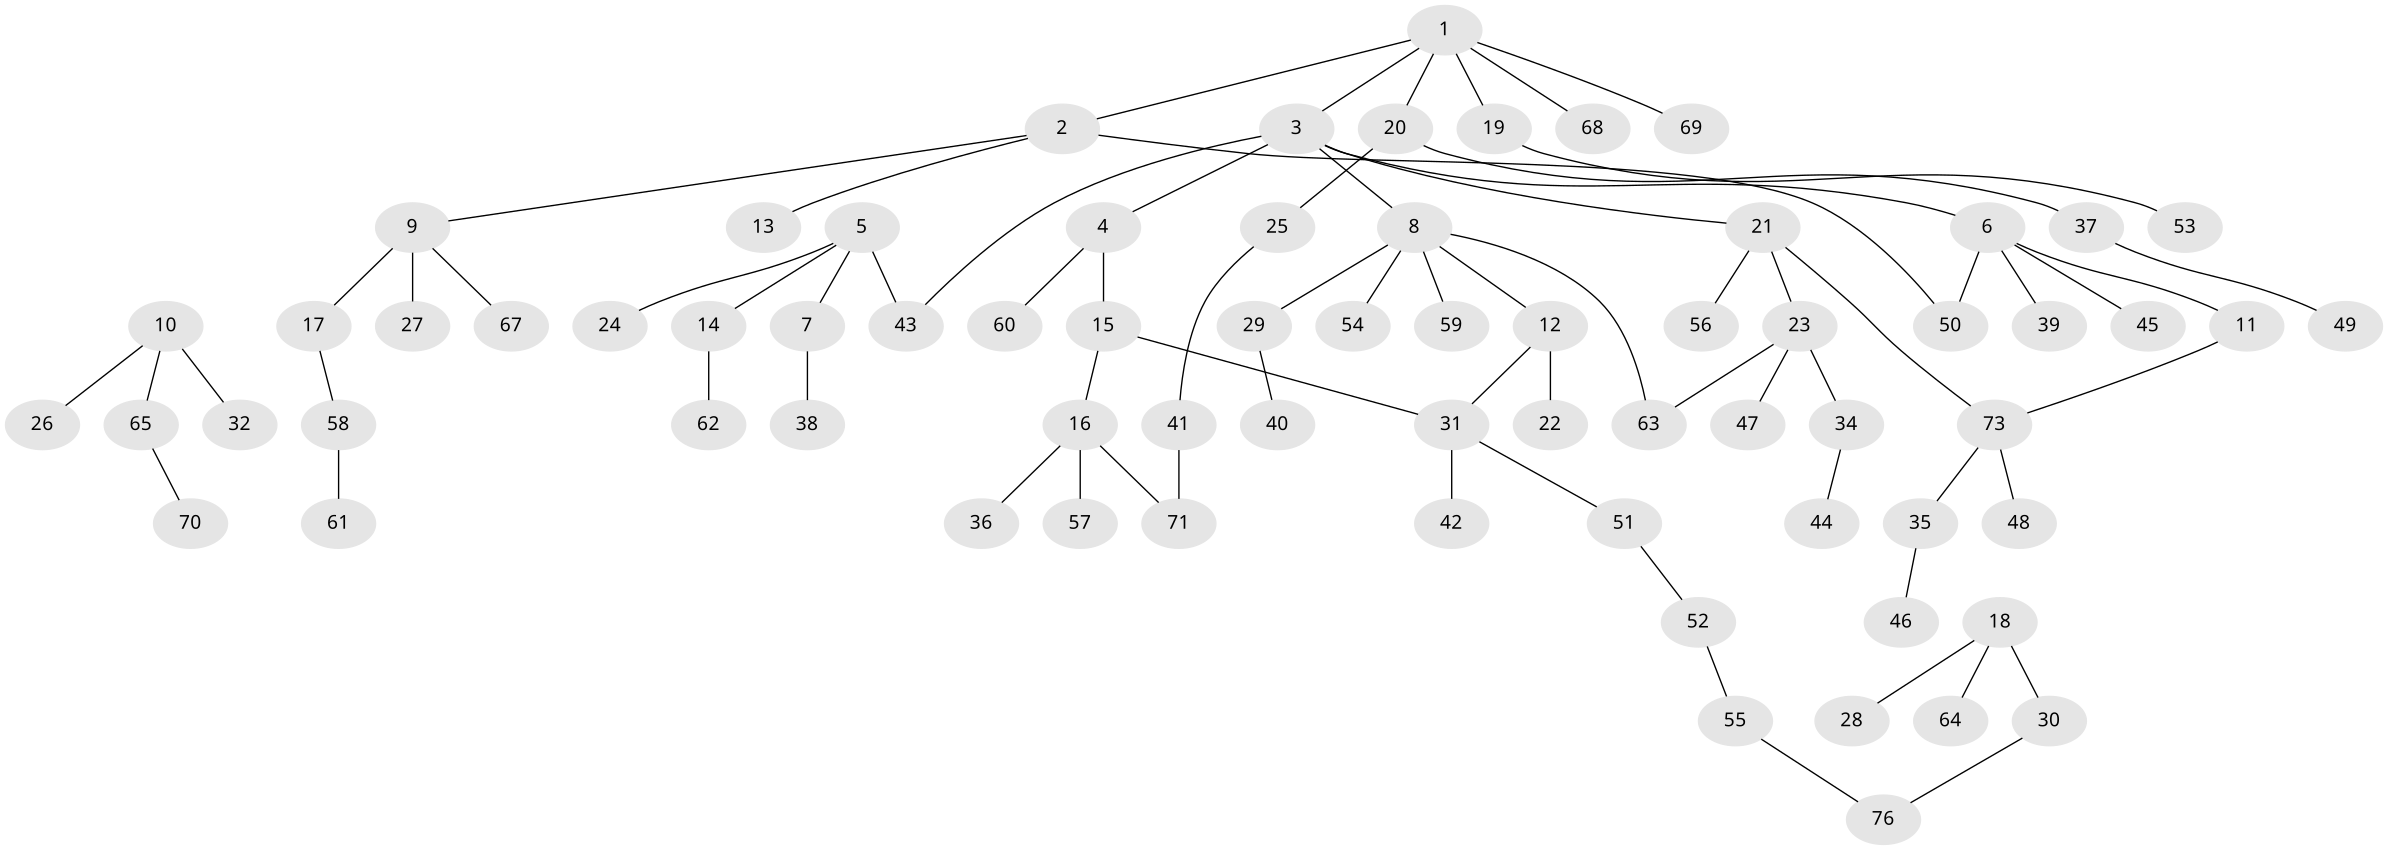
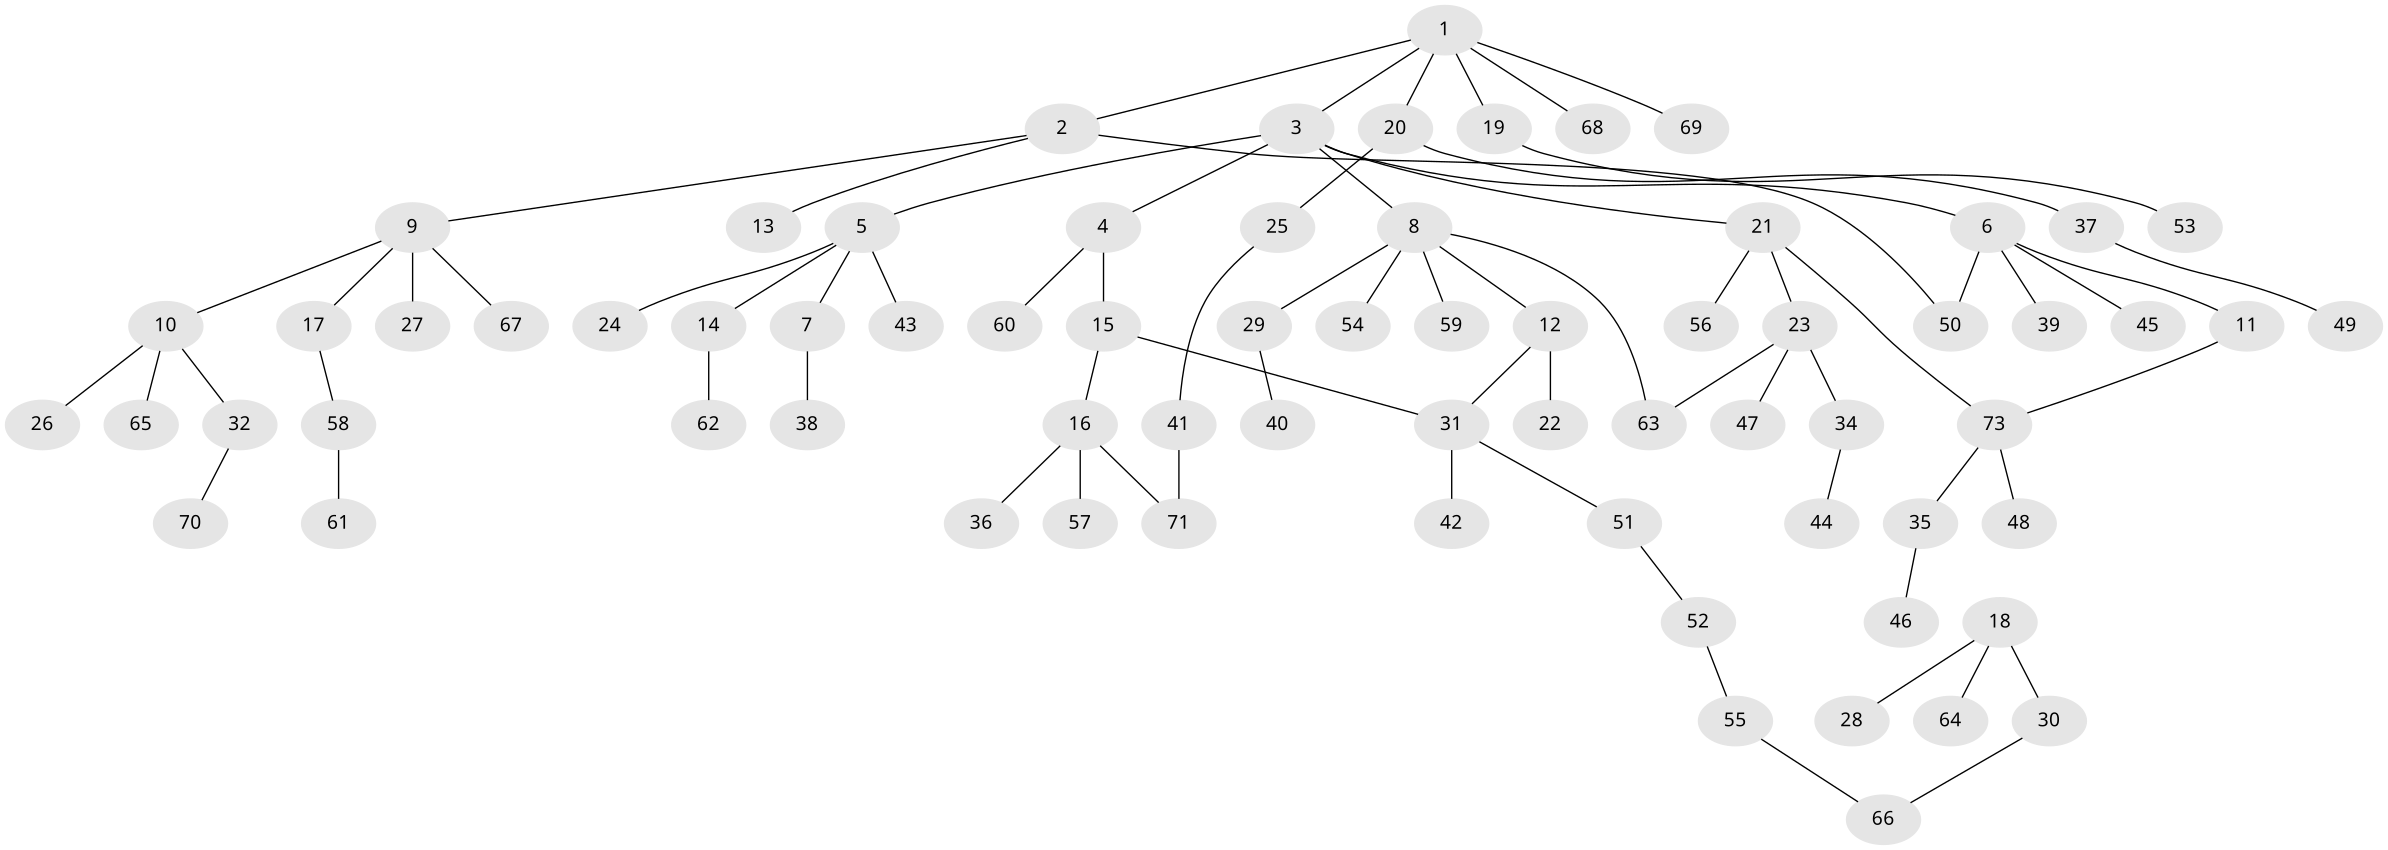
(1078, 191) -> (1076, 169)
none -> (289, 277)
(166, 474) -> (215, 474)
(1884, 820) -> (1884, 820)
